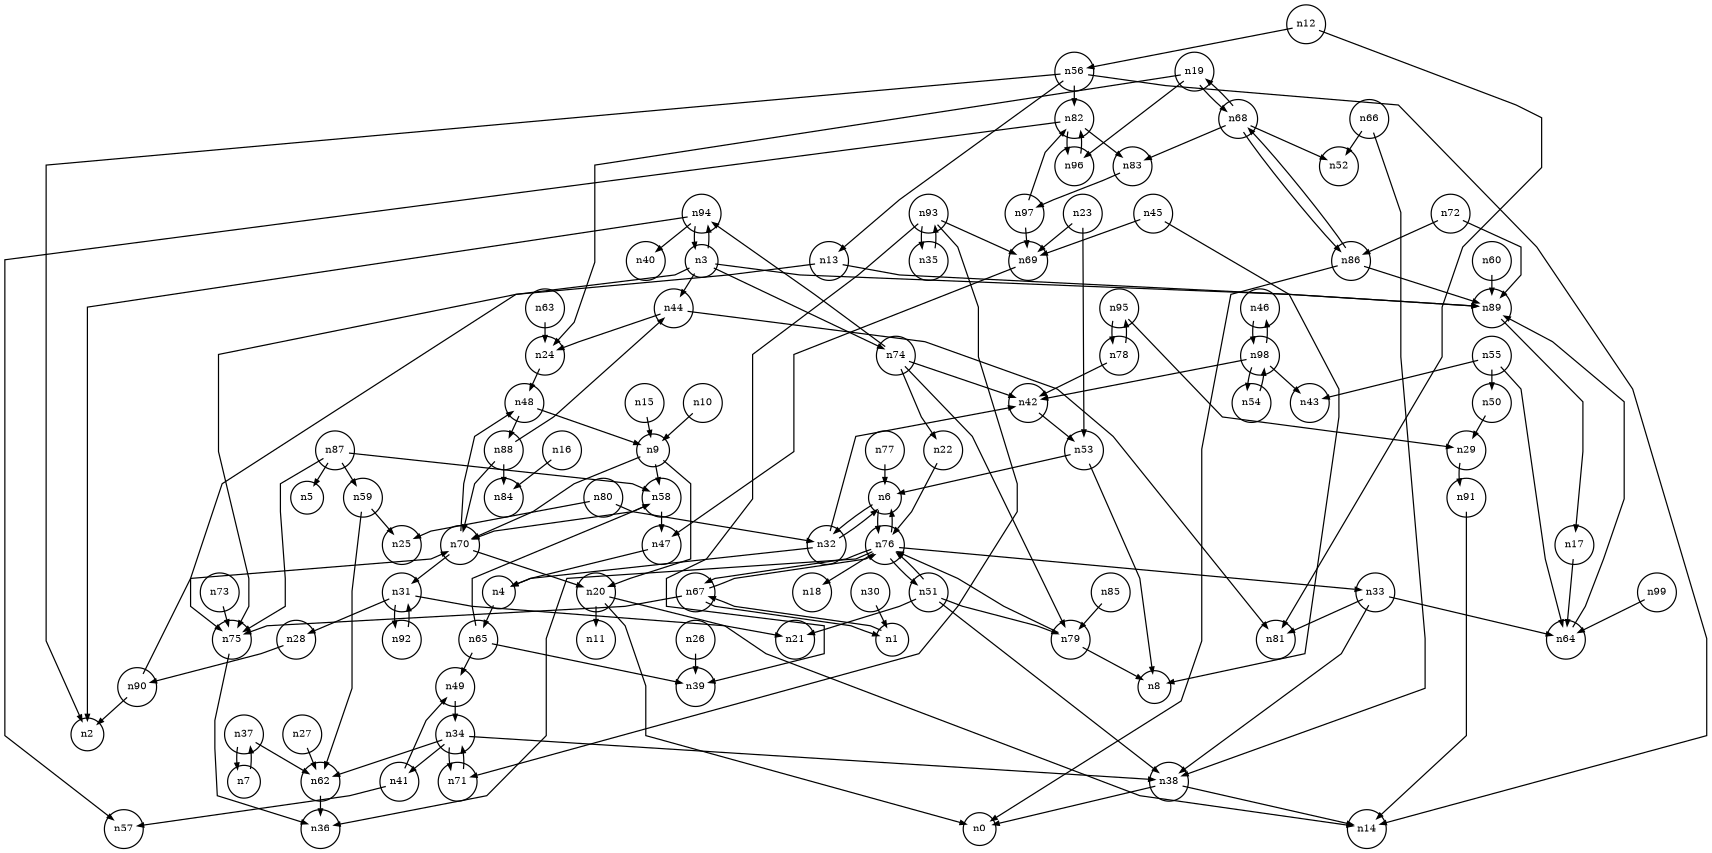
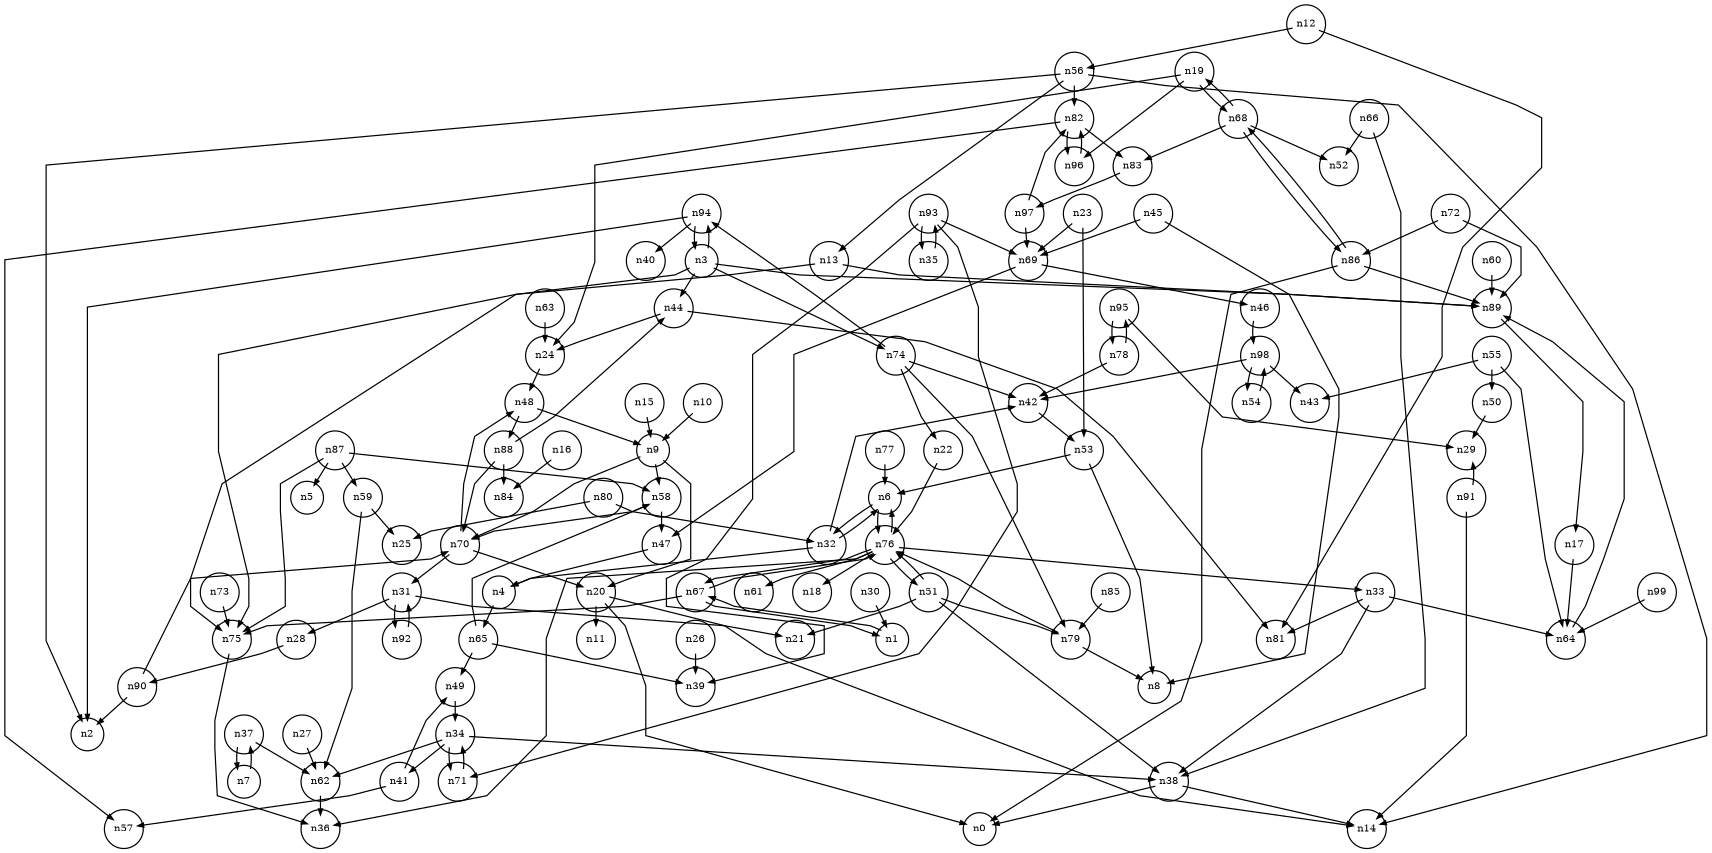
(1267, 335) -> (1106, 277)
(1459, 471) -> (1474, 477)
none -> (754, 592)
